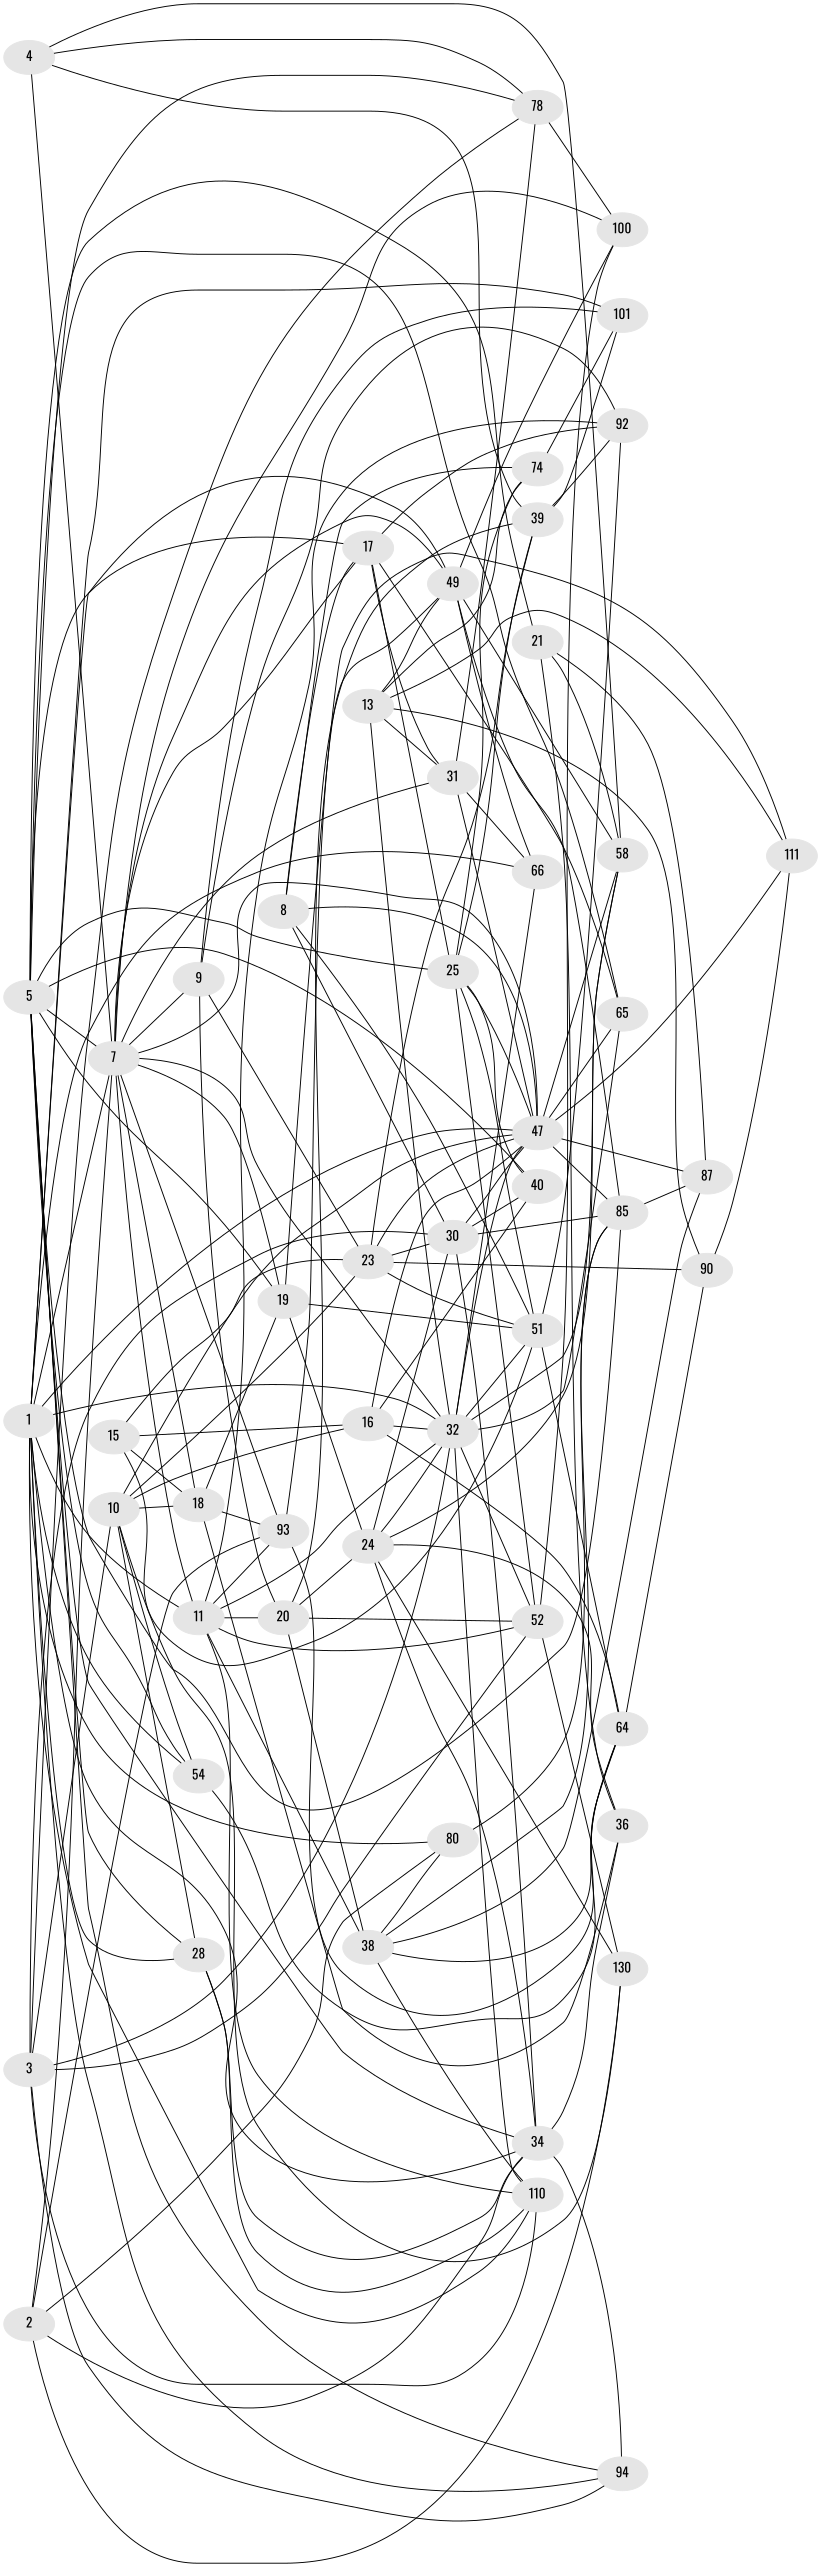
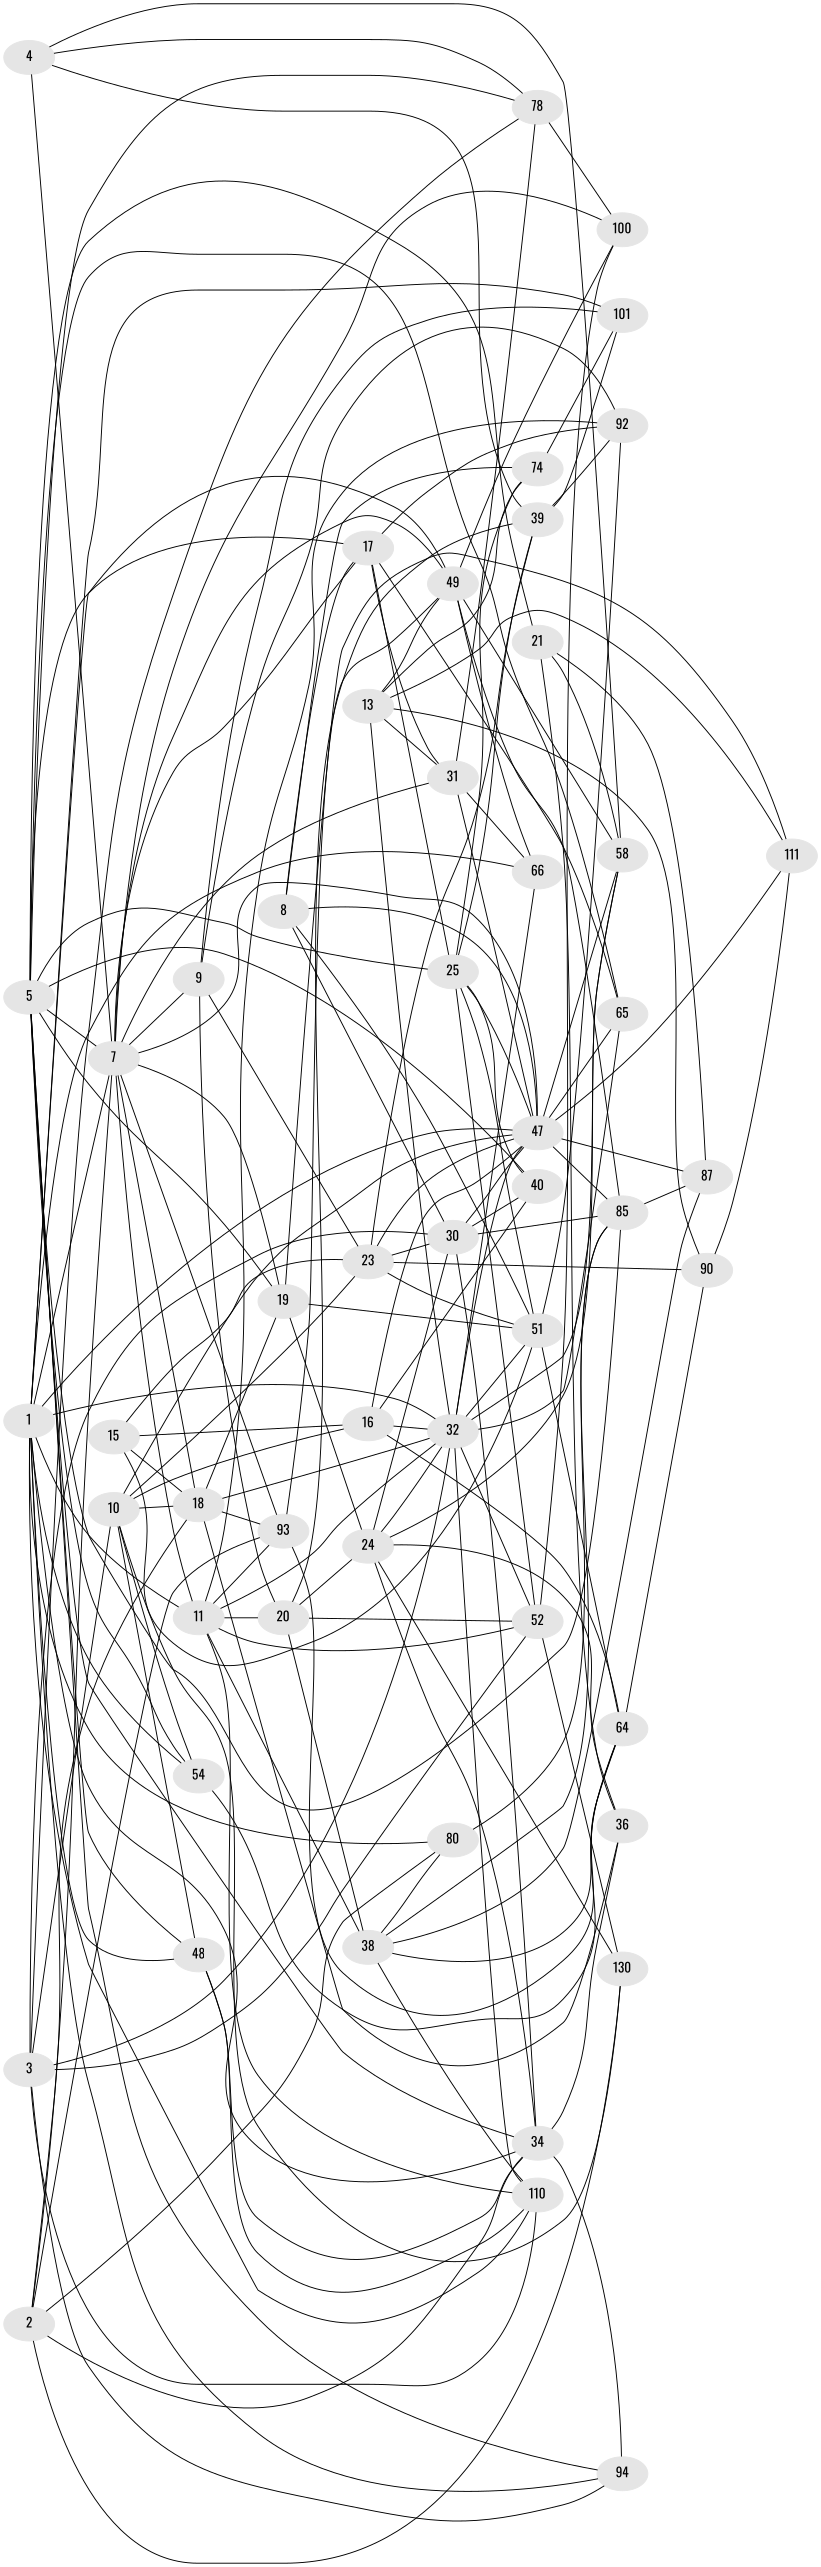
(272, 1191) -> (326, 1469)
none -> (59, 1941)
(199, 1955) -> (199, 1955)
